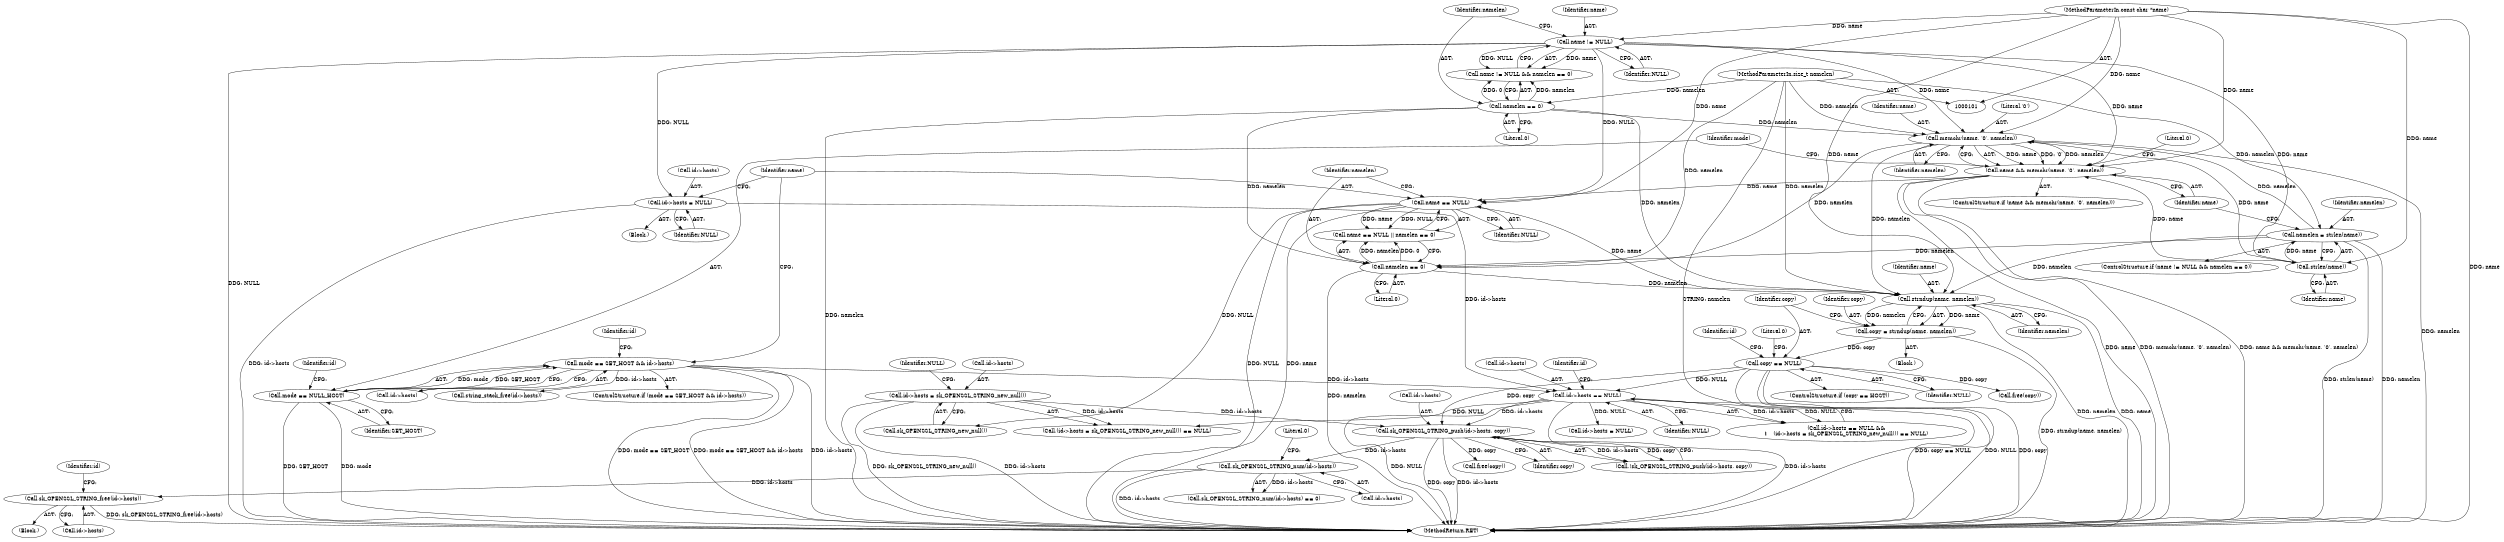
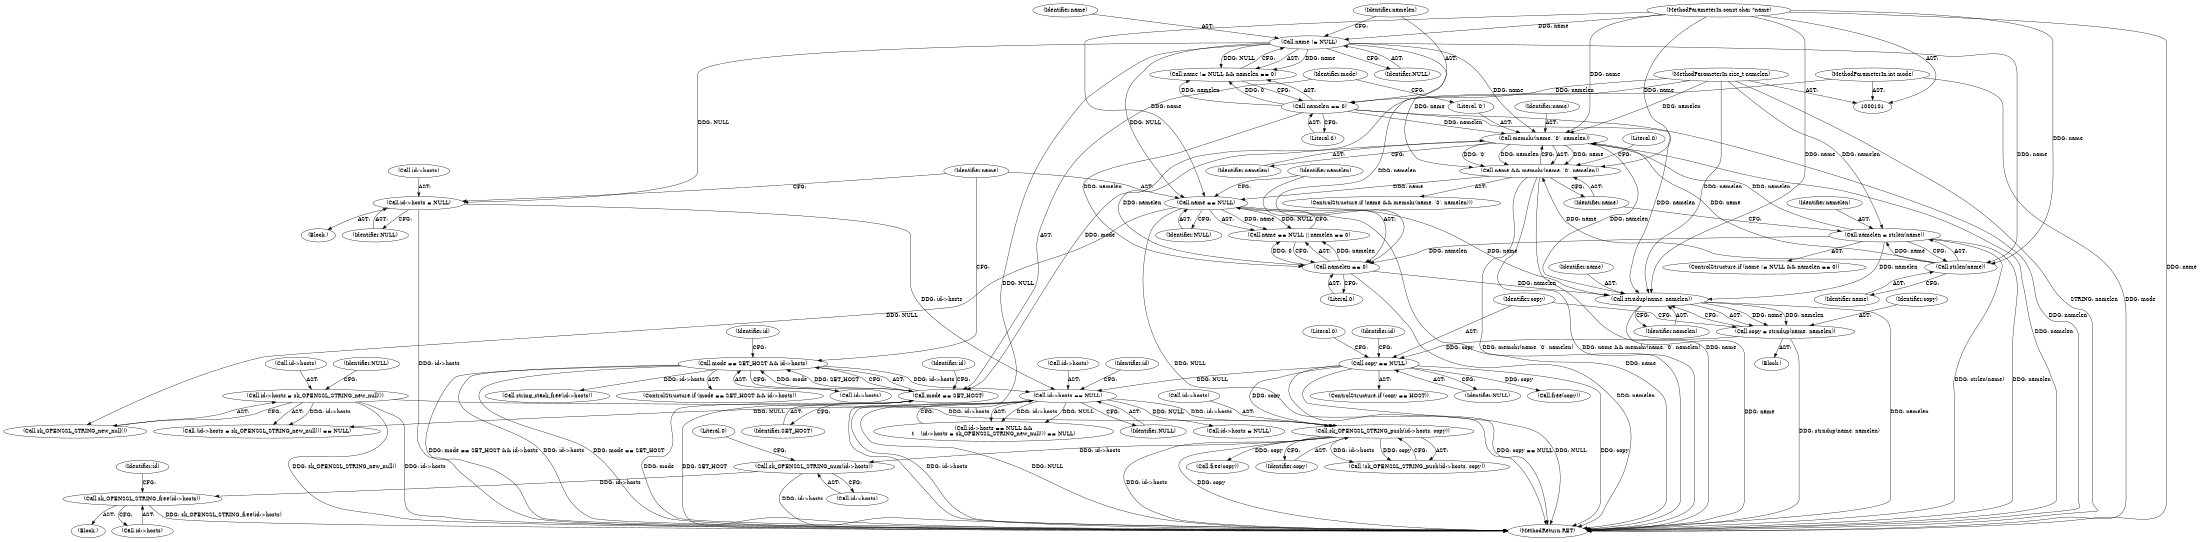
none -> (1873, 75)
(1865, 163) -> (1403, 91)
(307, 396) -> (948, 396)
(1254, 499) -> none
